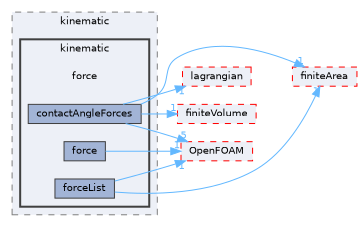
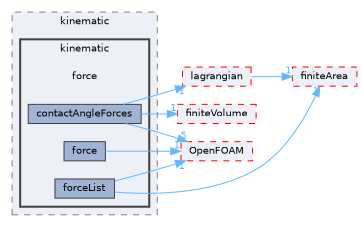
(205, 48) -> (267, 77)
